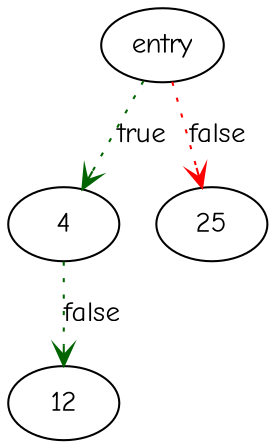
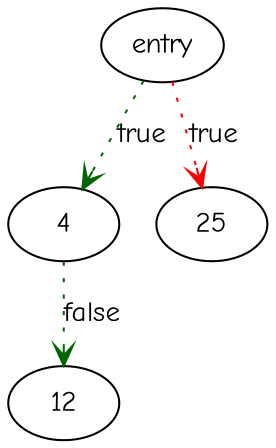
(218, 135) -> (214, 135)
